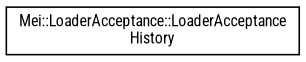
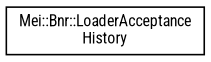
(153, 31) -> (105, 31)
